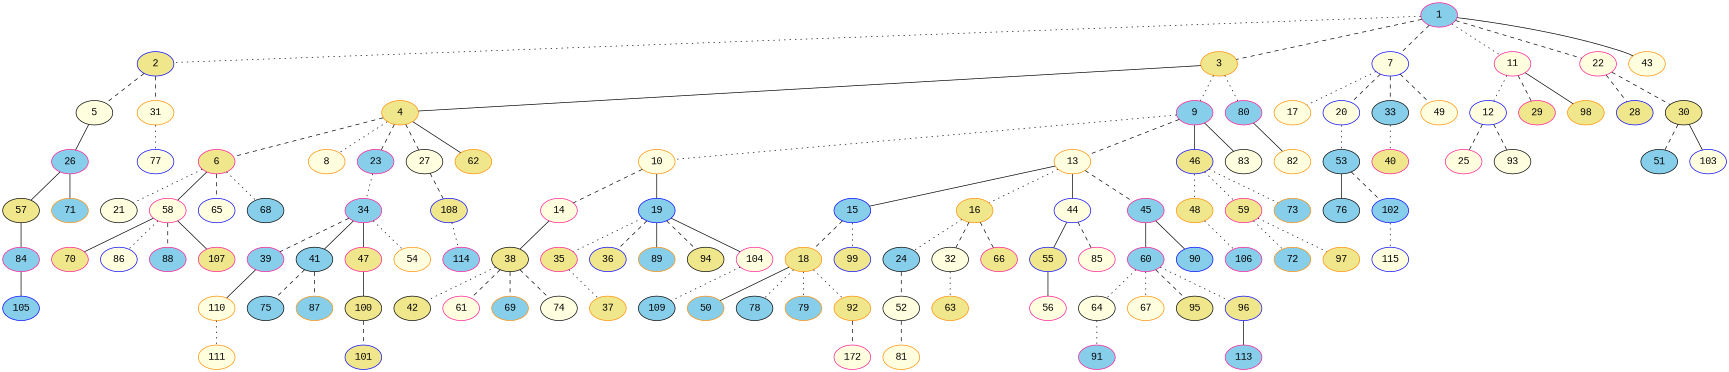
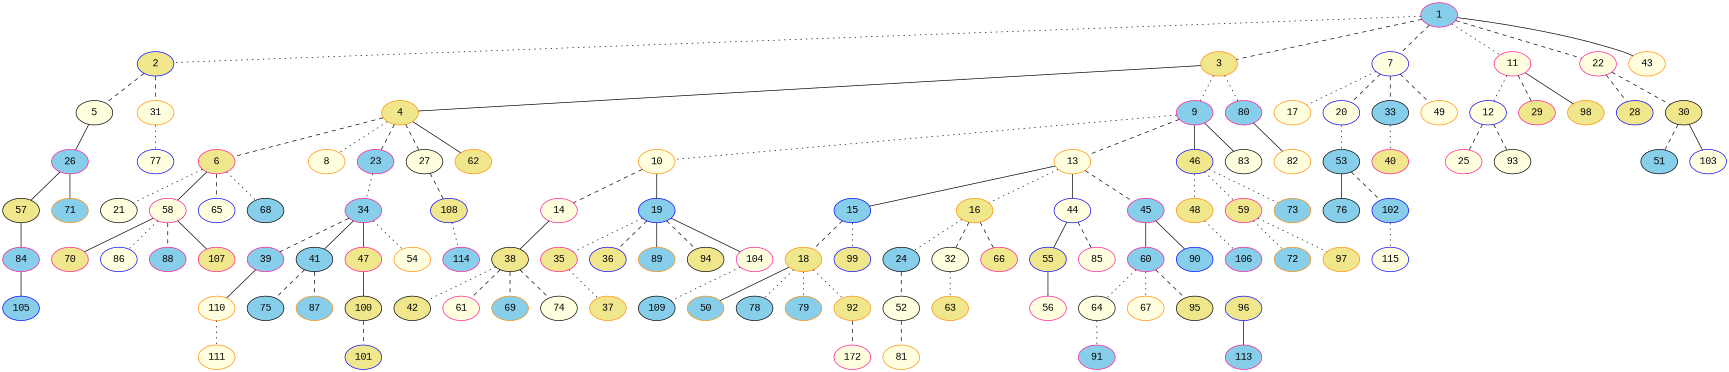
(1195, 284) -> none
